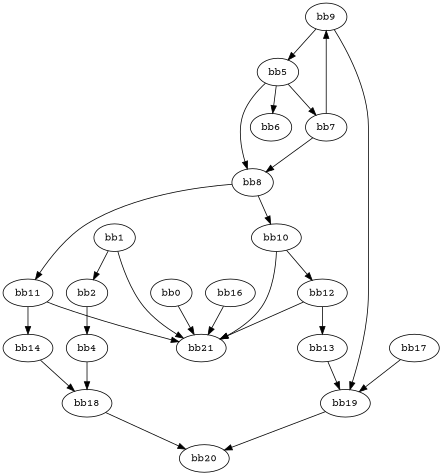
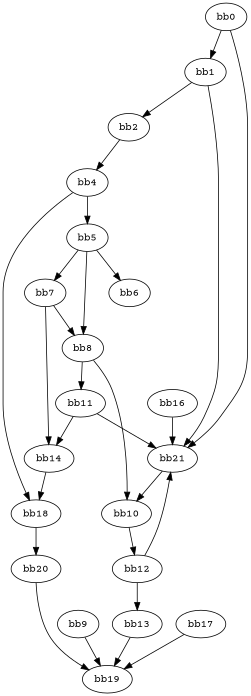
none -> (217, 41)
(305, 42) -> (87, 206)
(326, 76) -> (47, 372)
(265, 301) -> (152, 483)
(279, 429) -> (47, 631)
